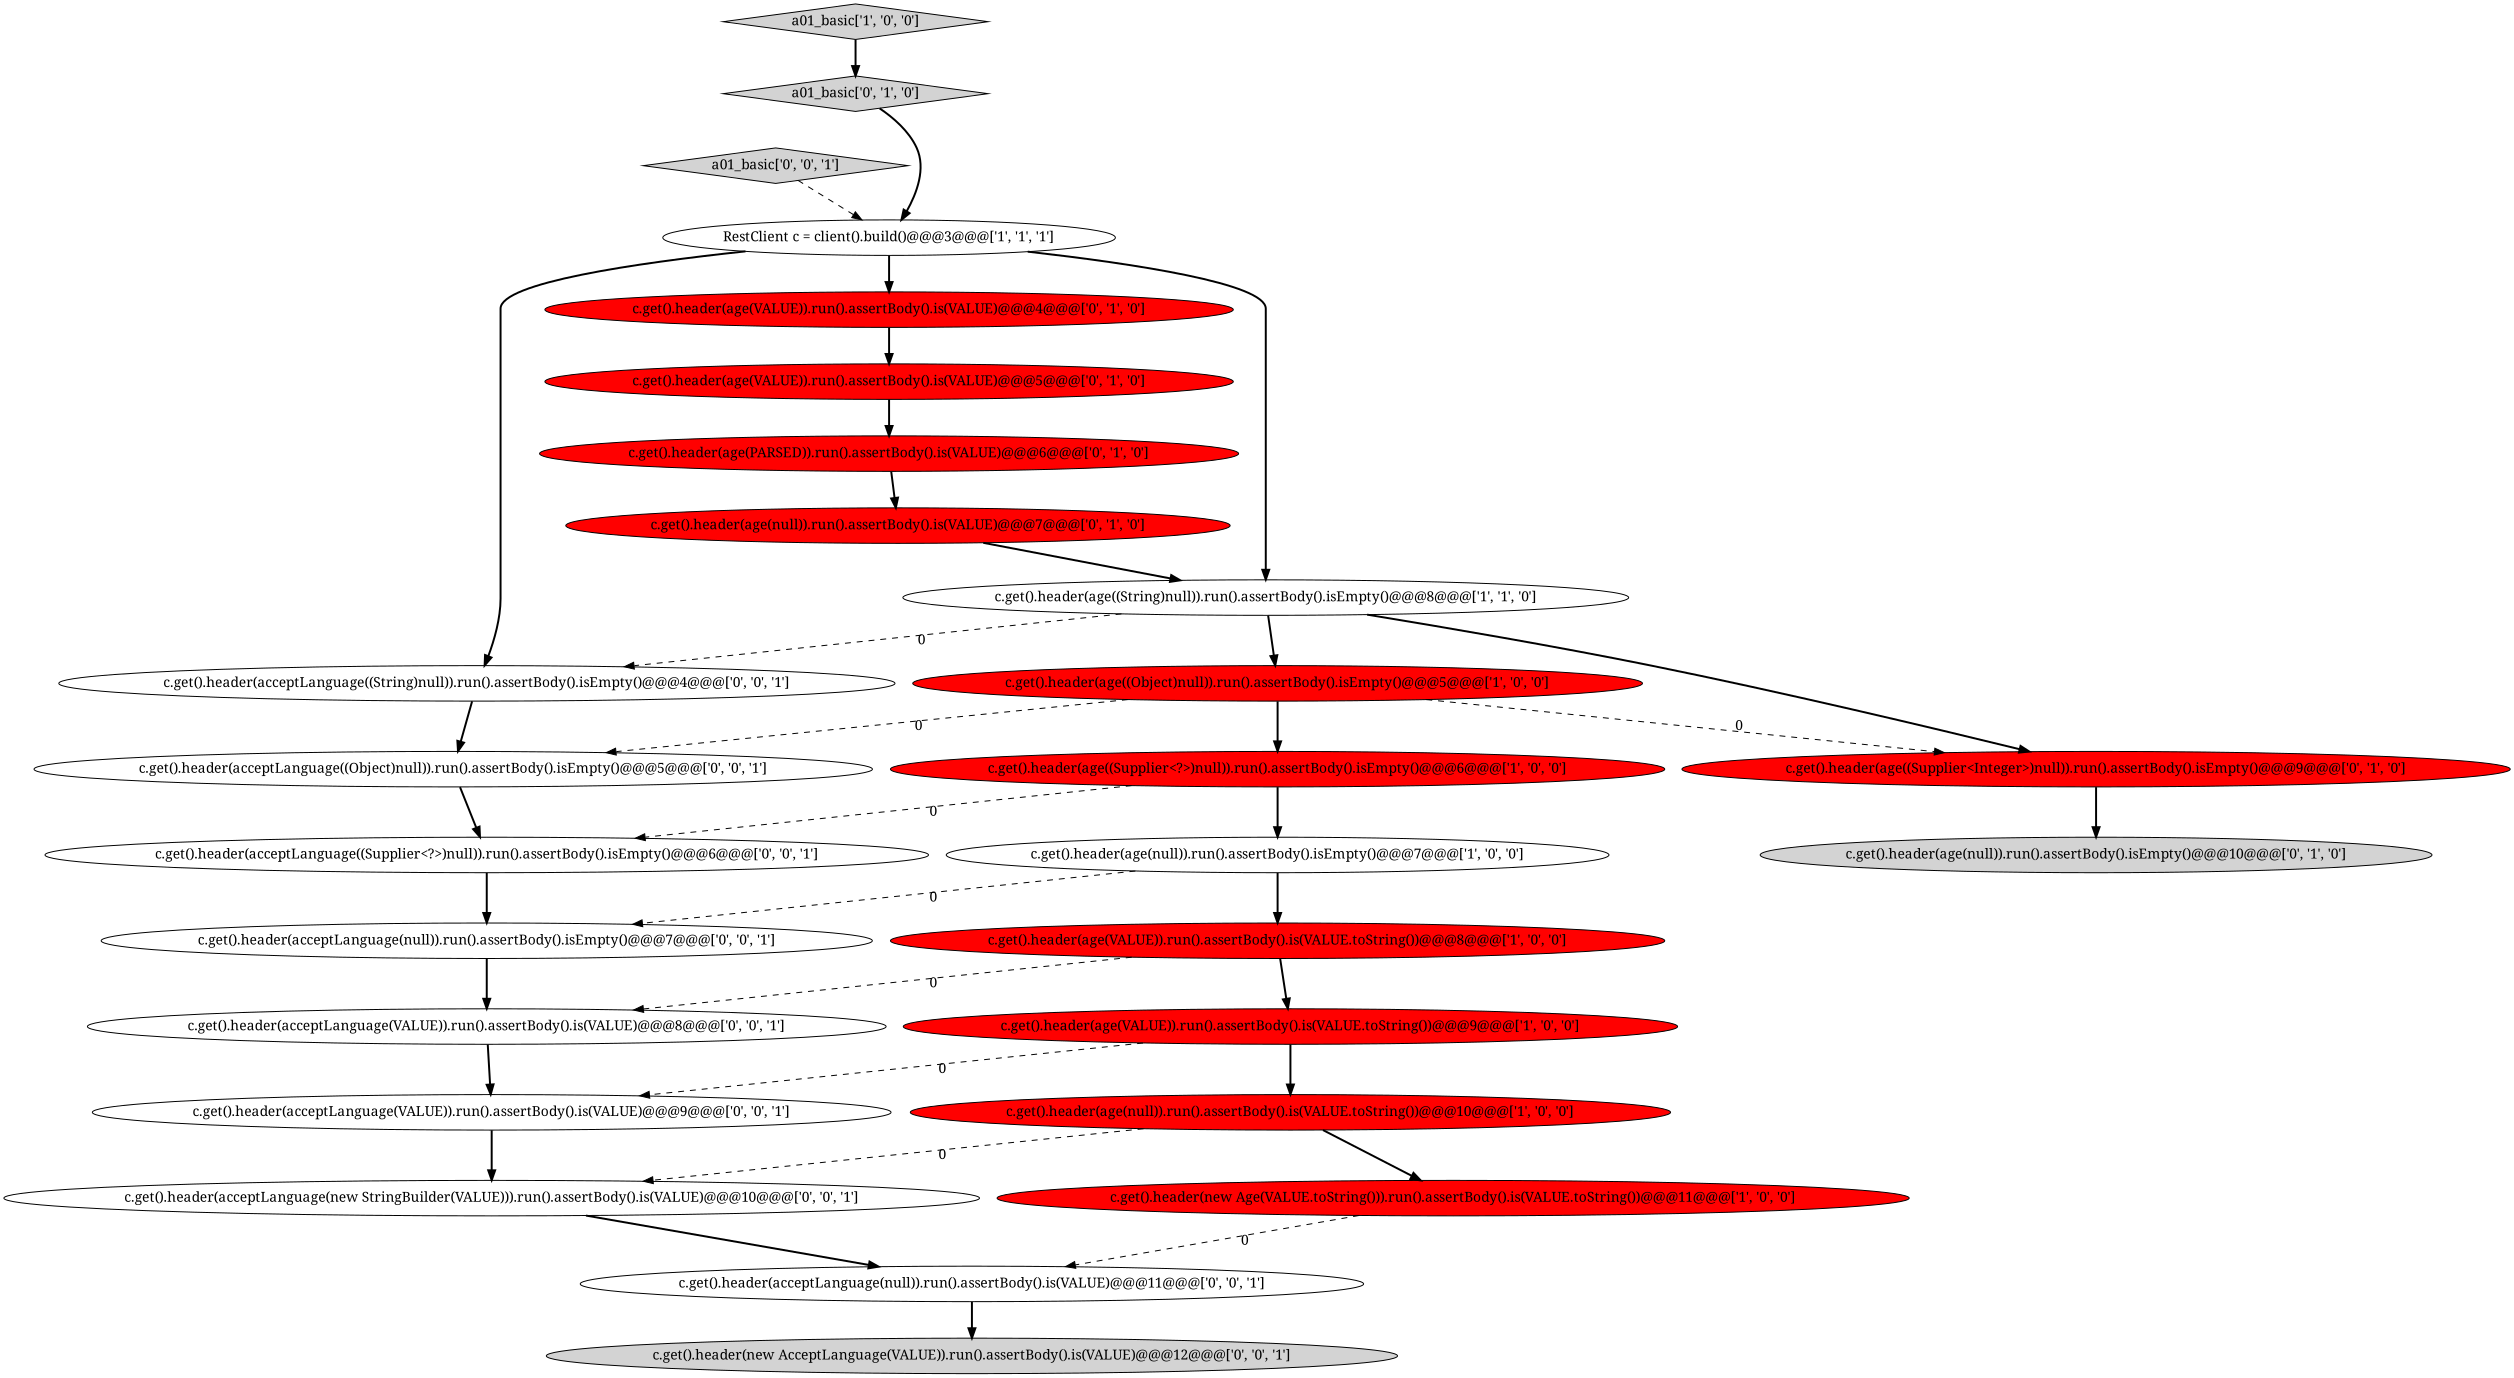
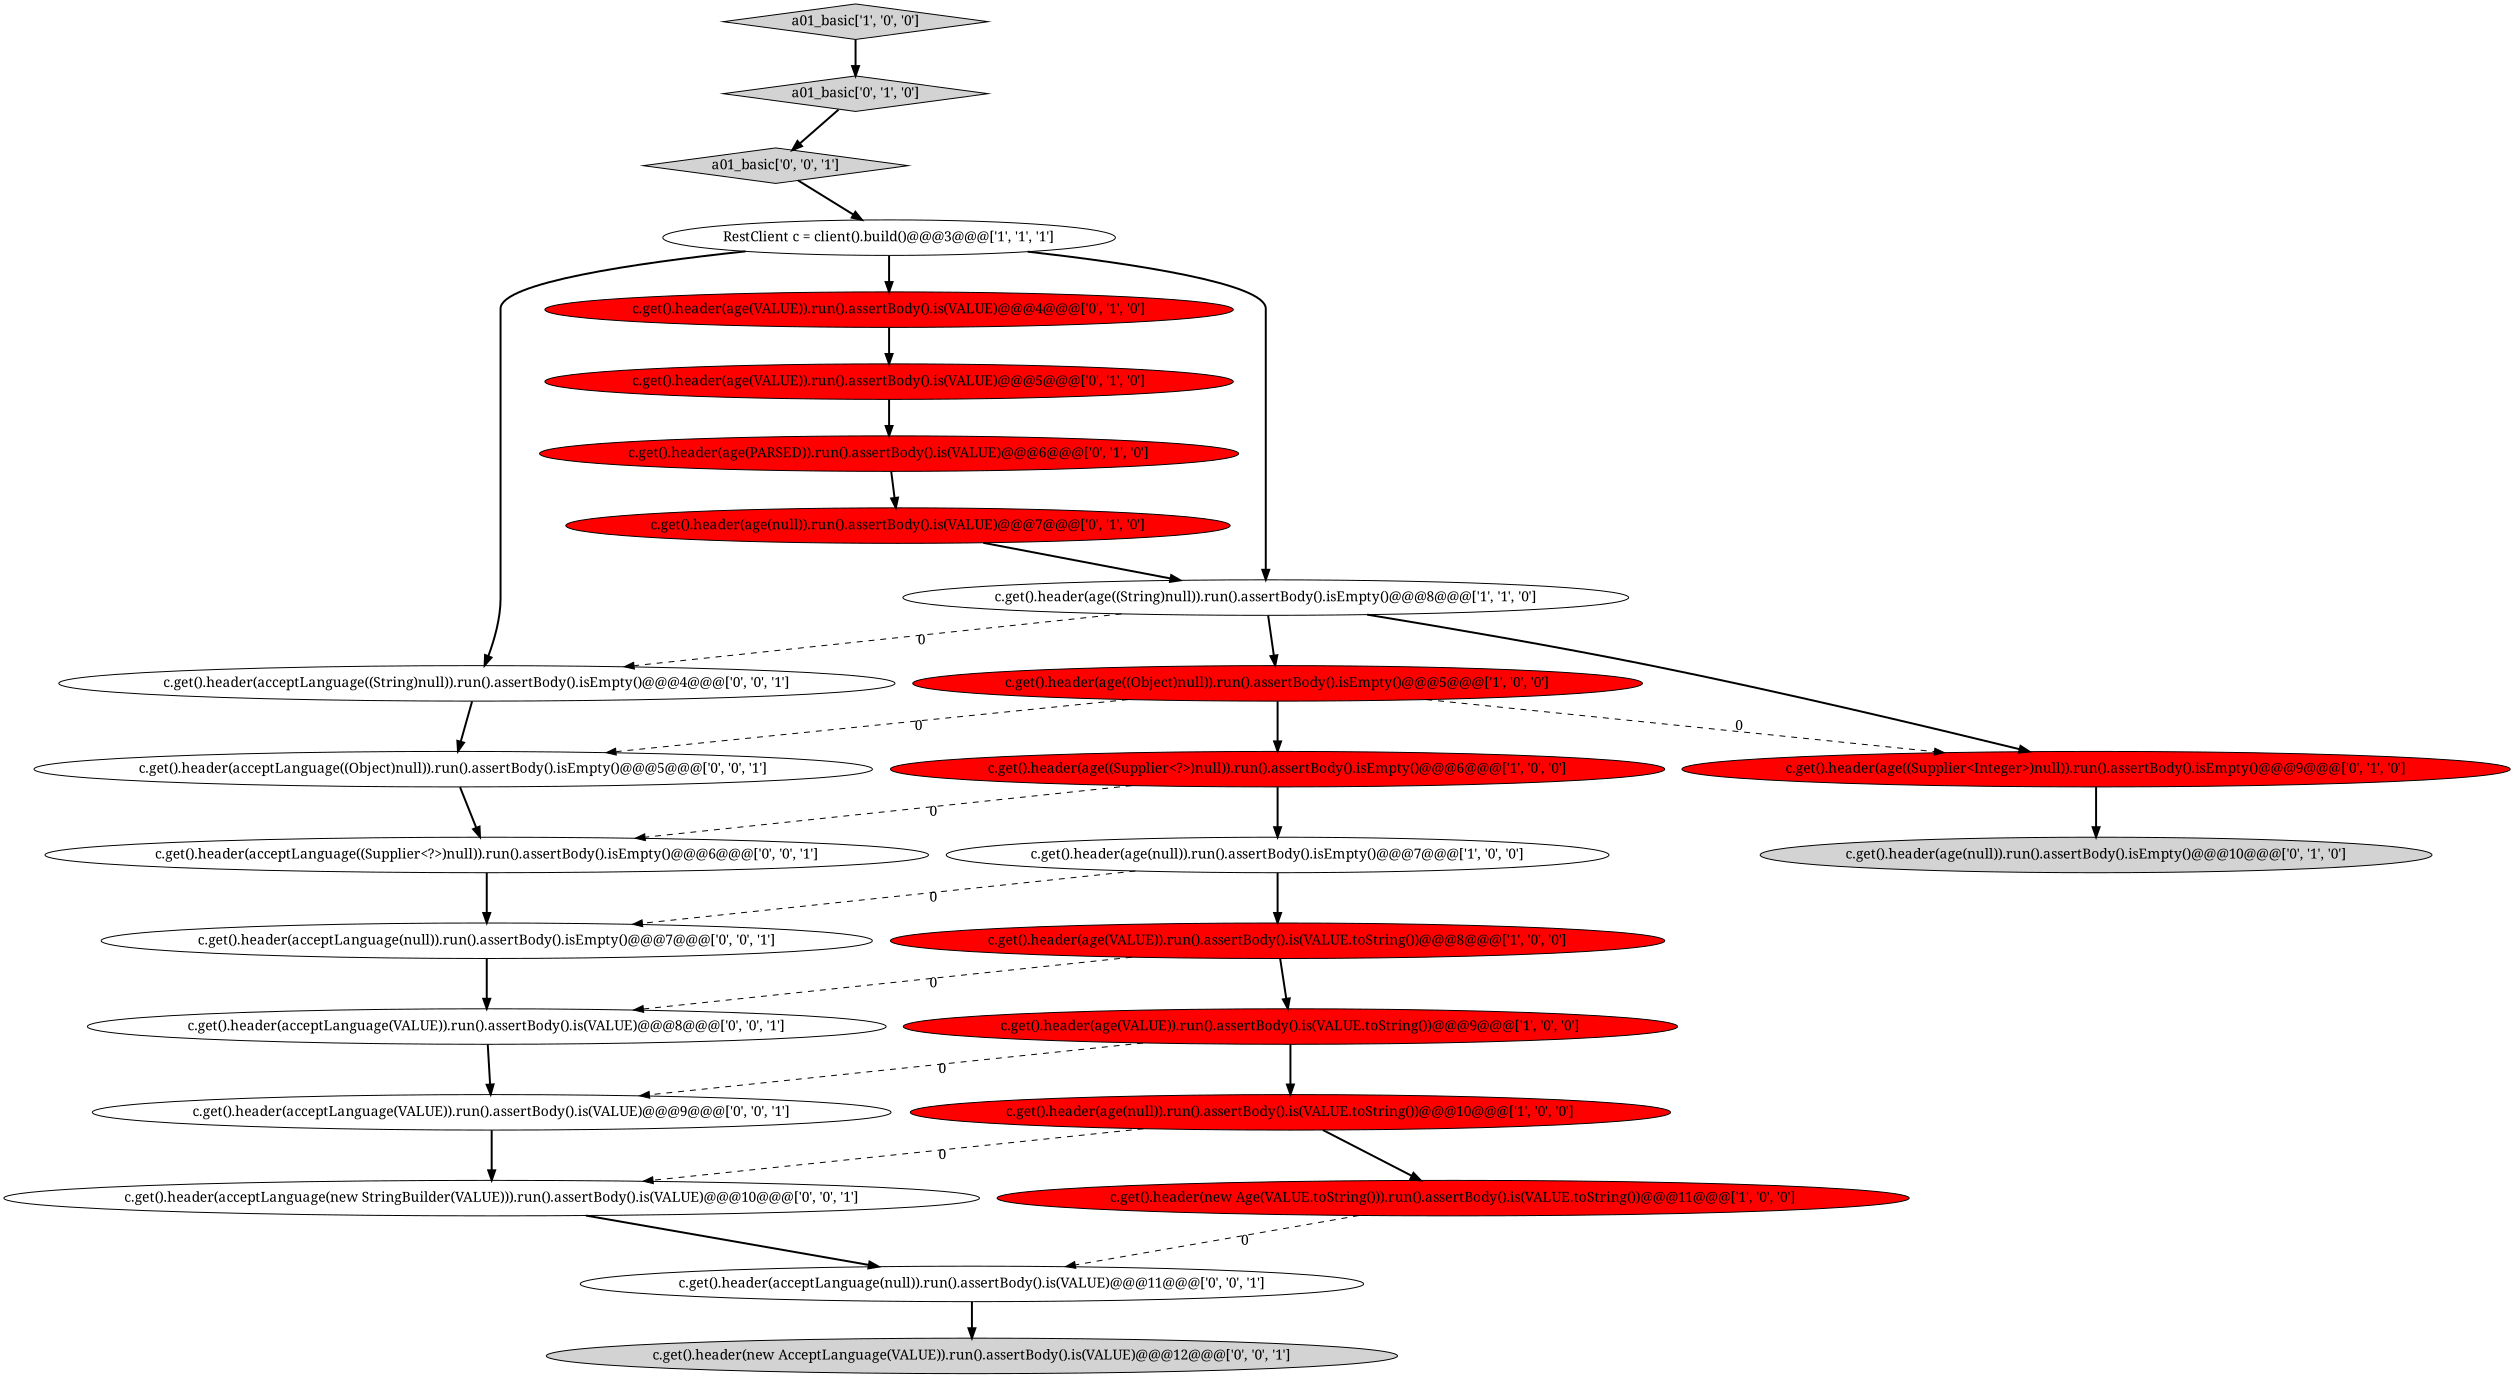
(919, 153) -> (819, 127)
(826, 198) -> (826, 198)
